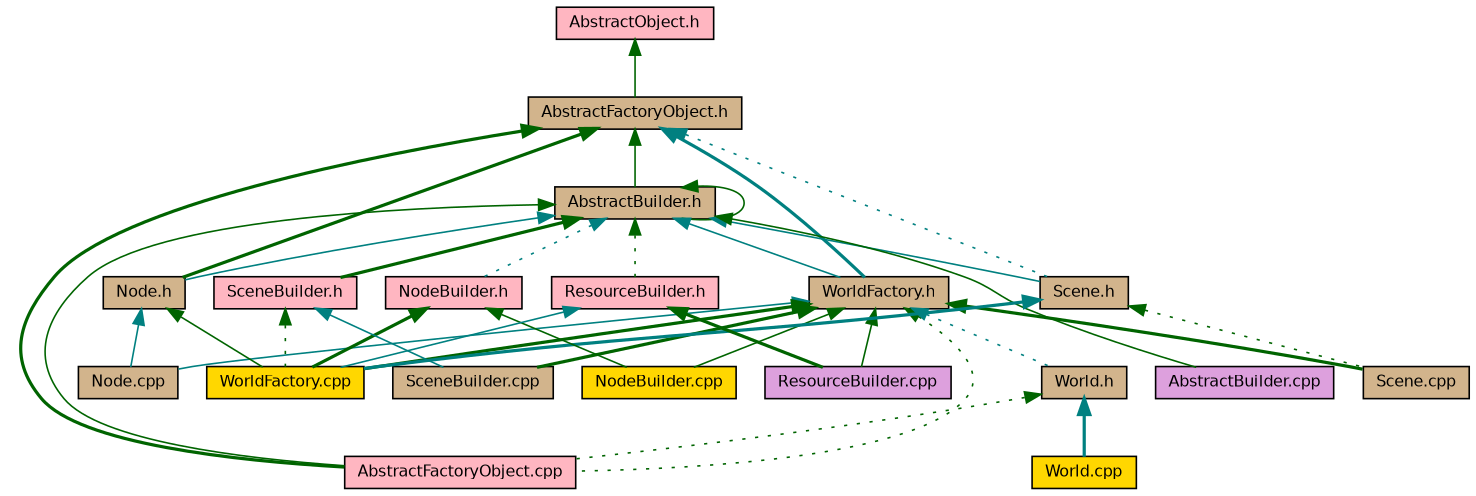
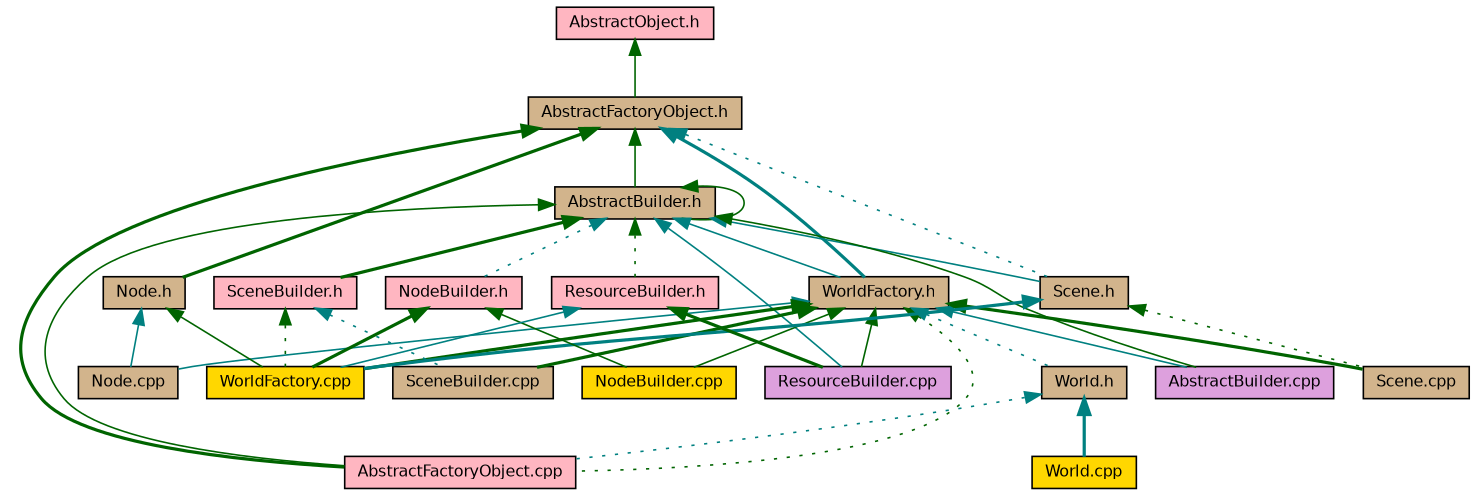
(361, 246) -> (757, 296)
(361, 329) -> (361, 329)
none -> (1070, 340)
(801, 432) -> (801, 432)
